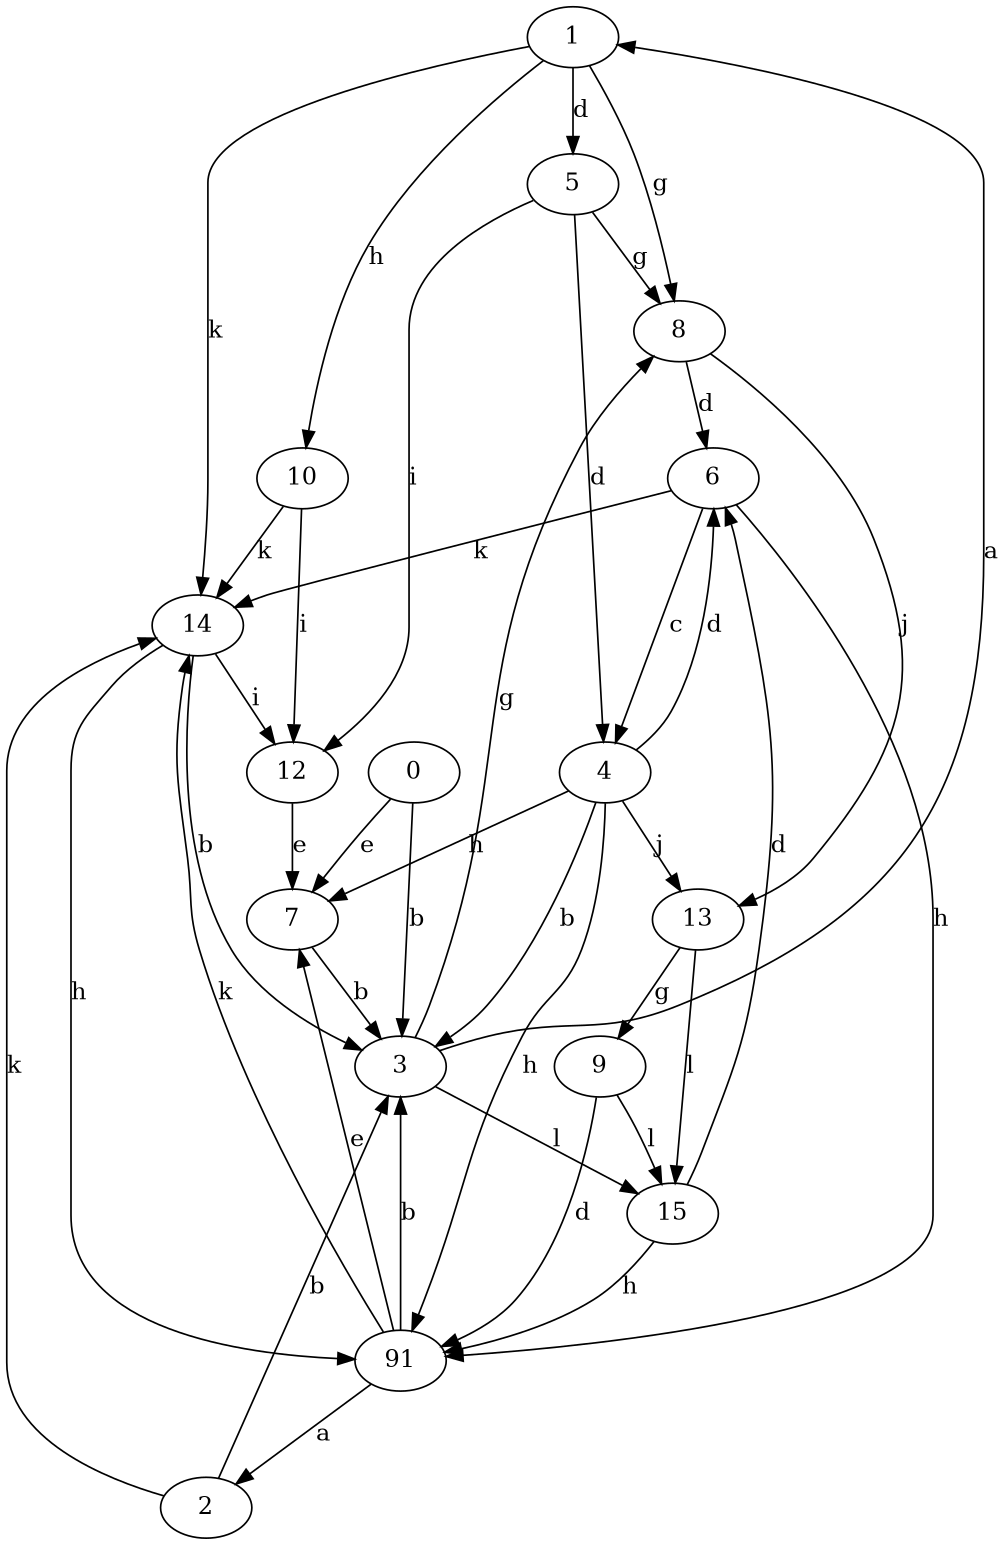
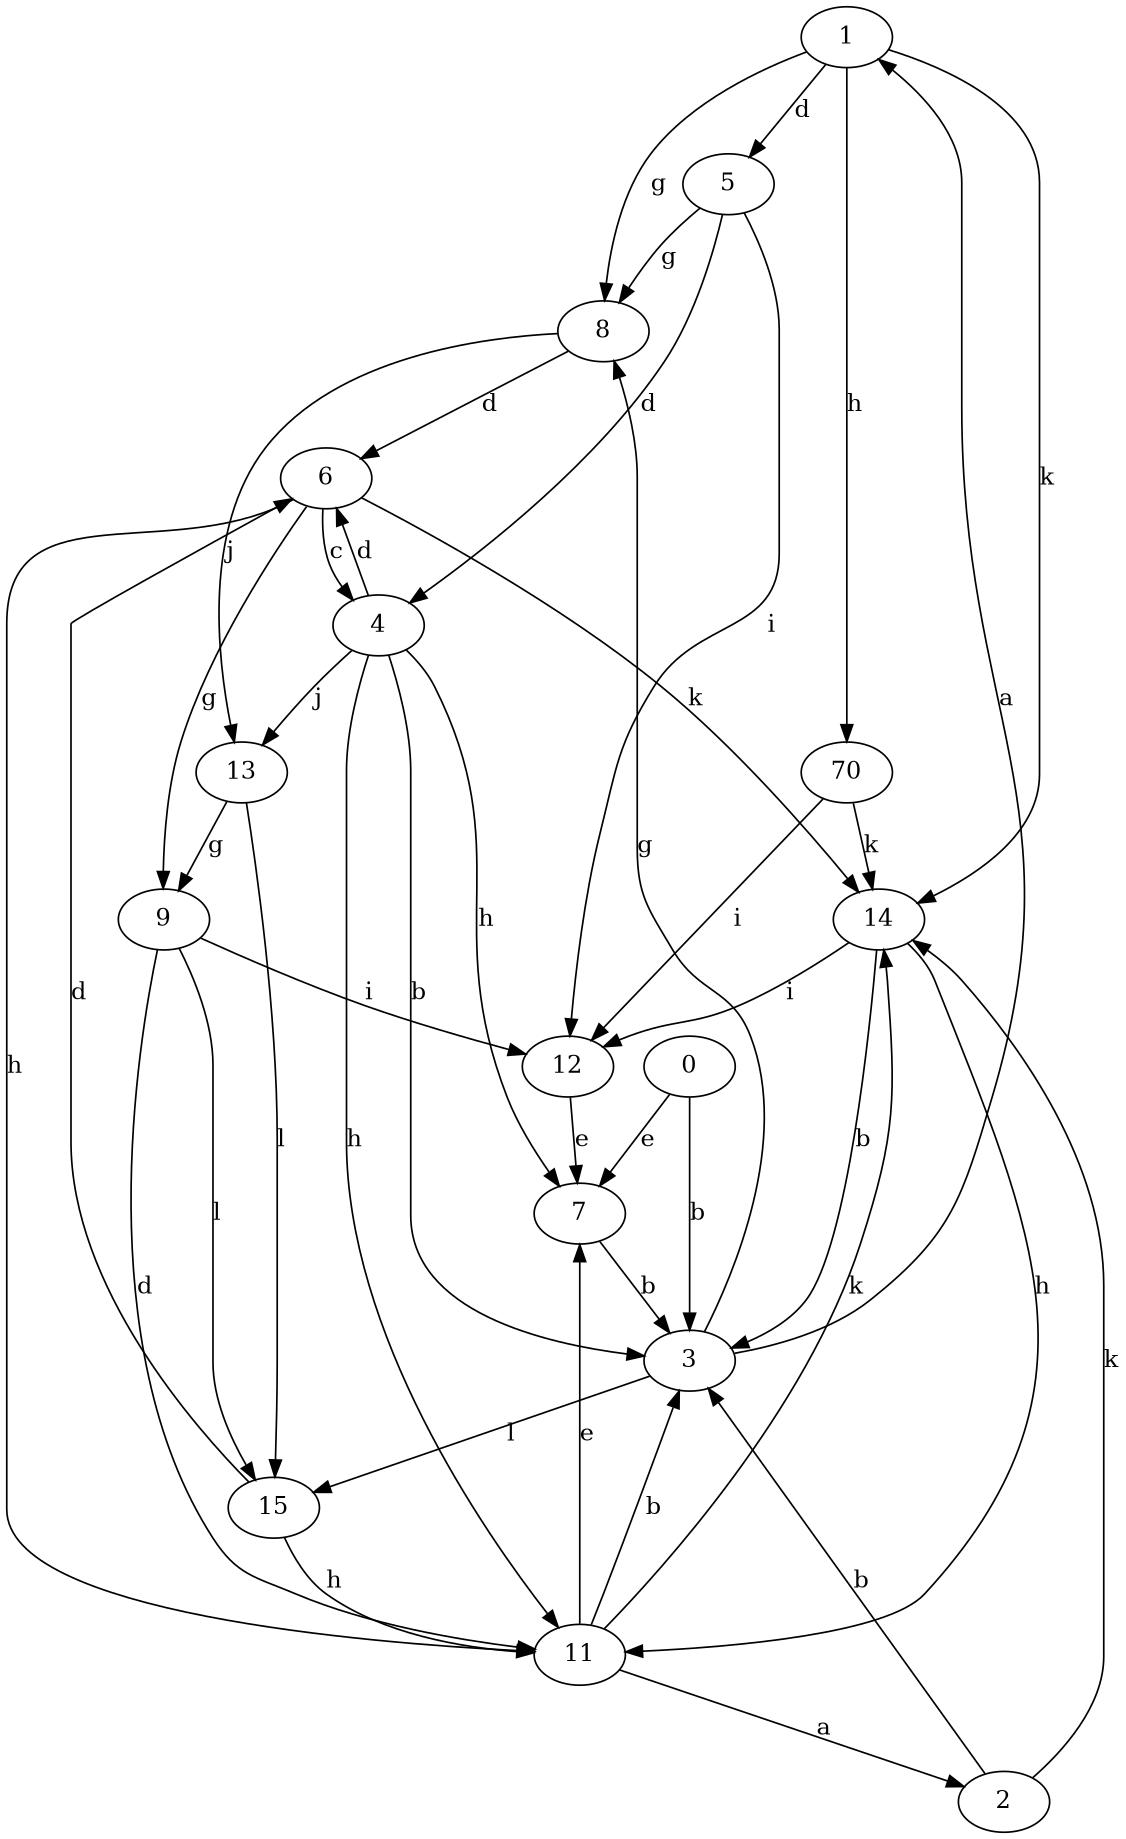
(303, 478) -> (847, 772)
none -> (206, 678)
none -> (360, 1004)
(401, 1361) -> (580, 1655)
